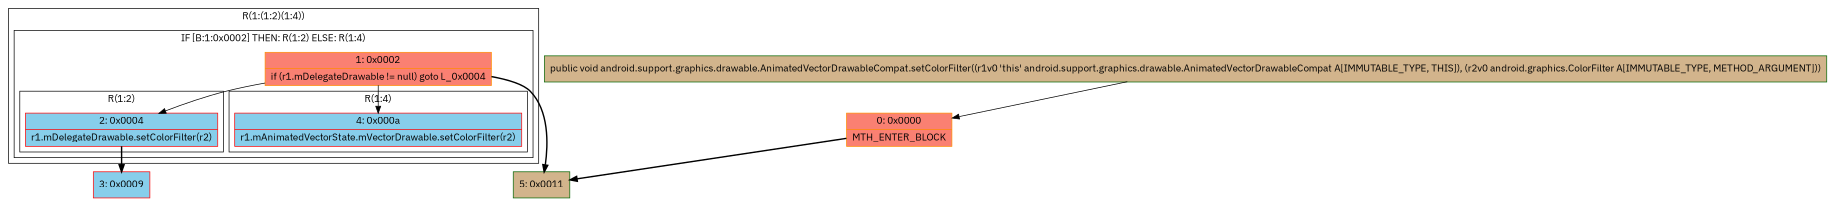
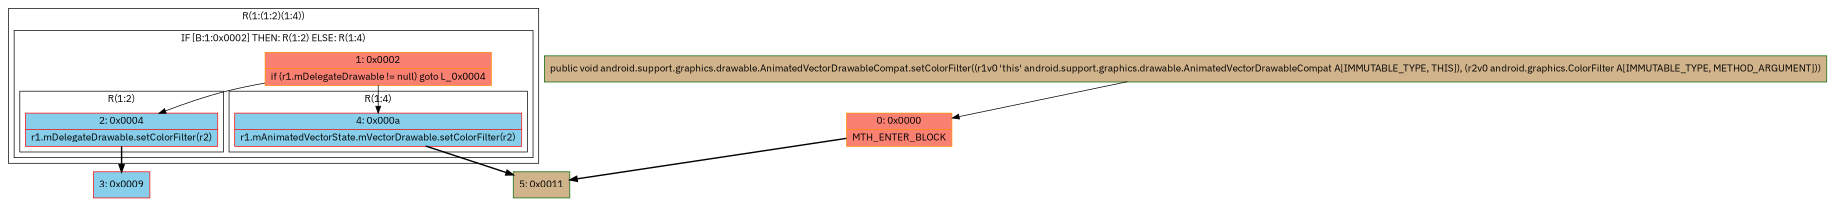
(543, 114) -> (466, 159)
